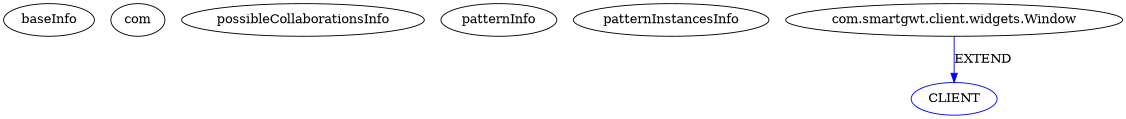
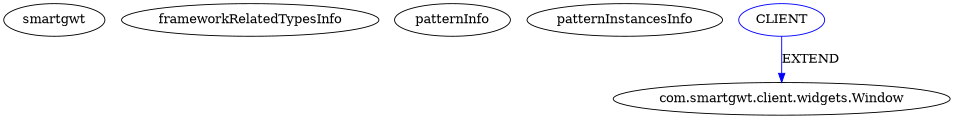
(49, 20) -> (54, 20)
(138, 20) -> (250, 20)
(303, 20) -> none
(954, 55) -> (782, 55)
